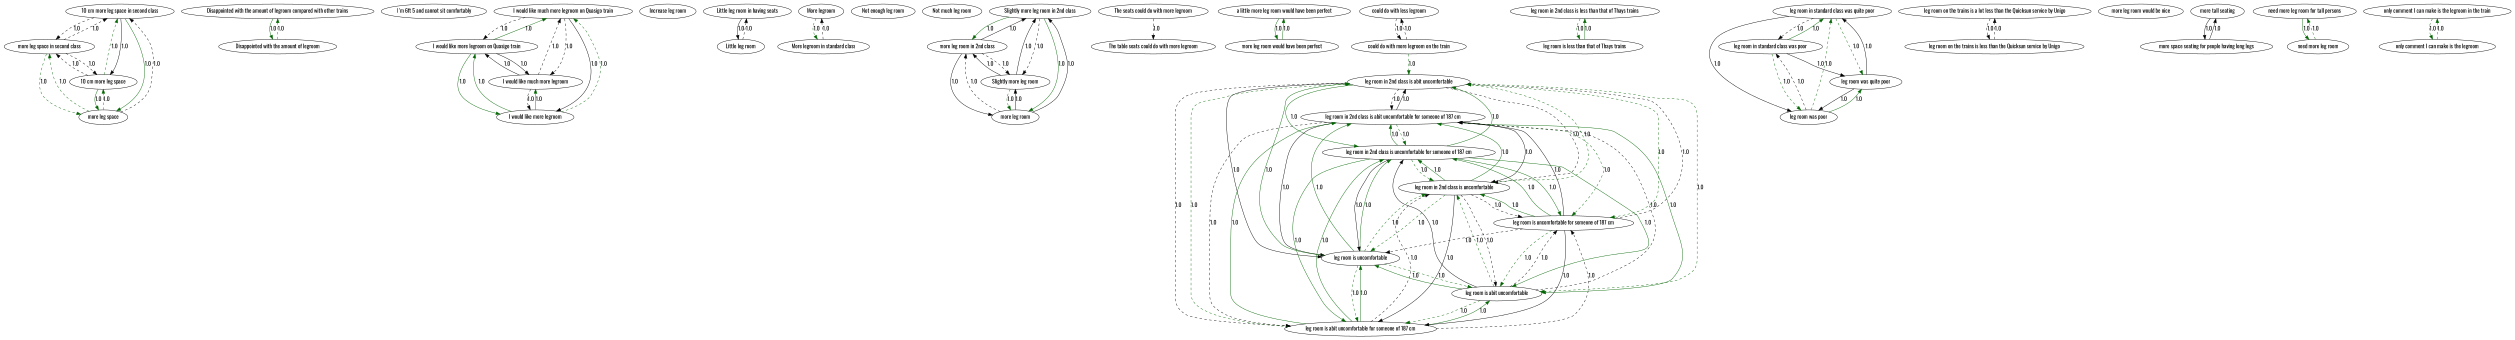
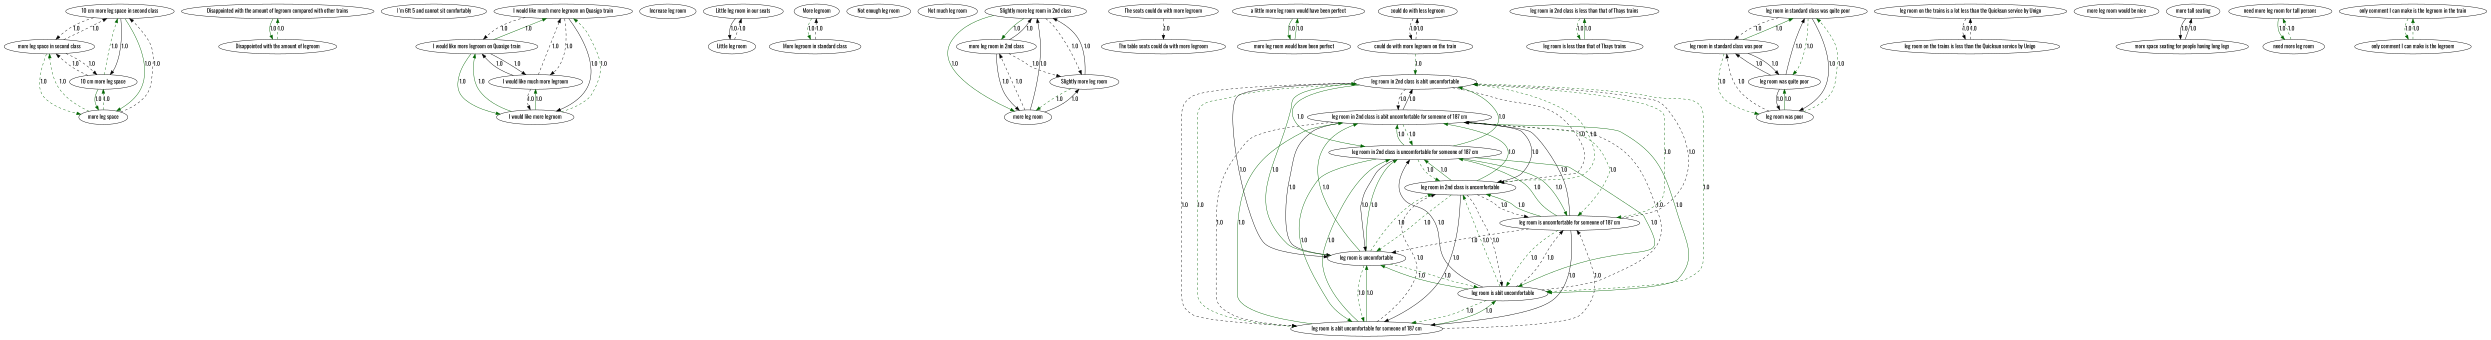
(747, 11) -> (743, 11)
none -> (1754, 66)
(987, 67) -> none
